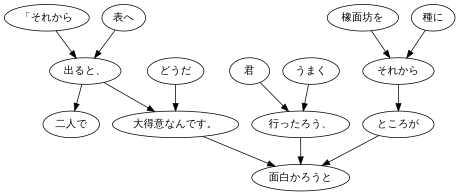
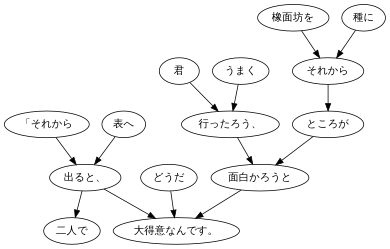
(236, 150) -> (222, 202)
